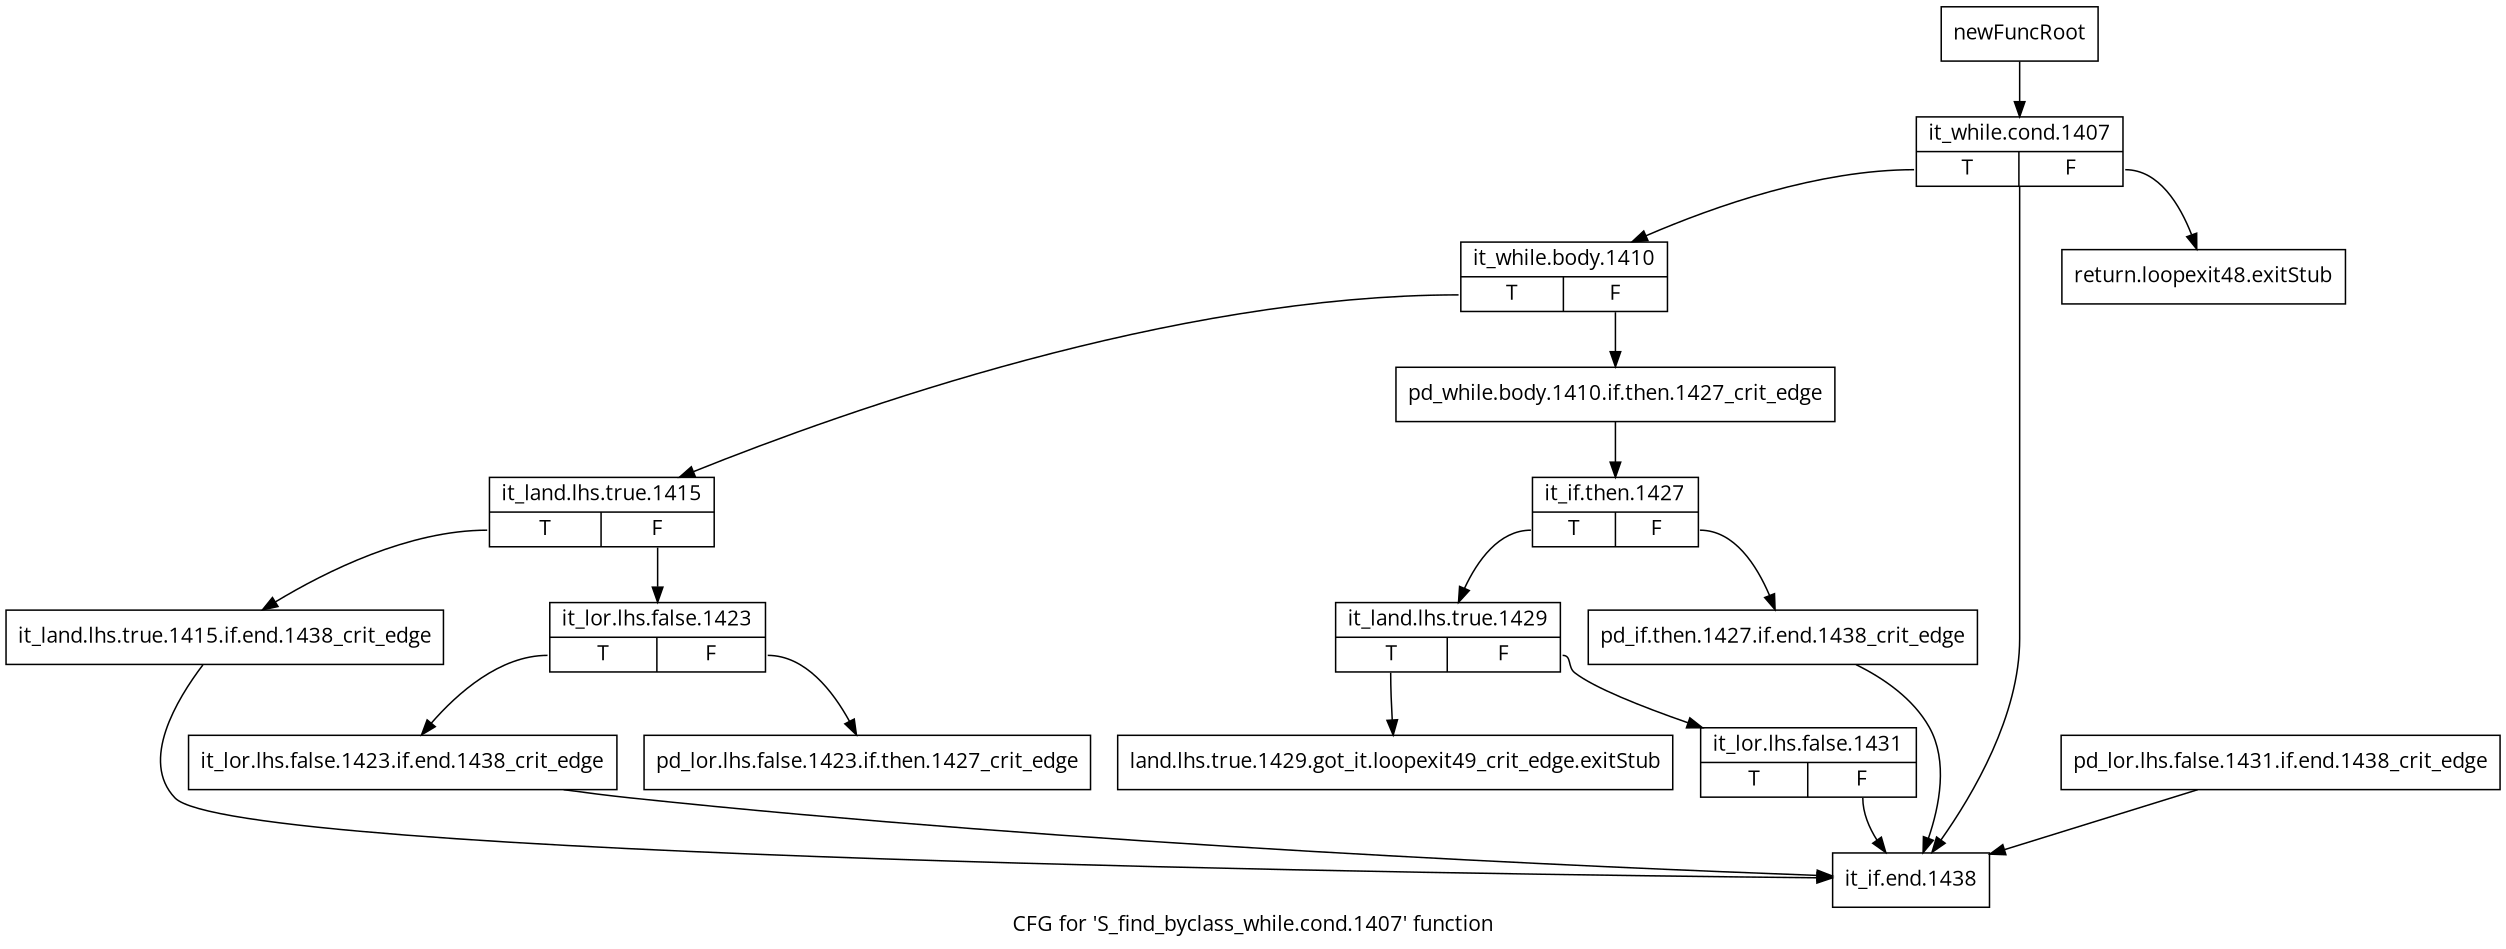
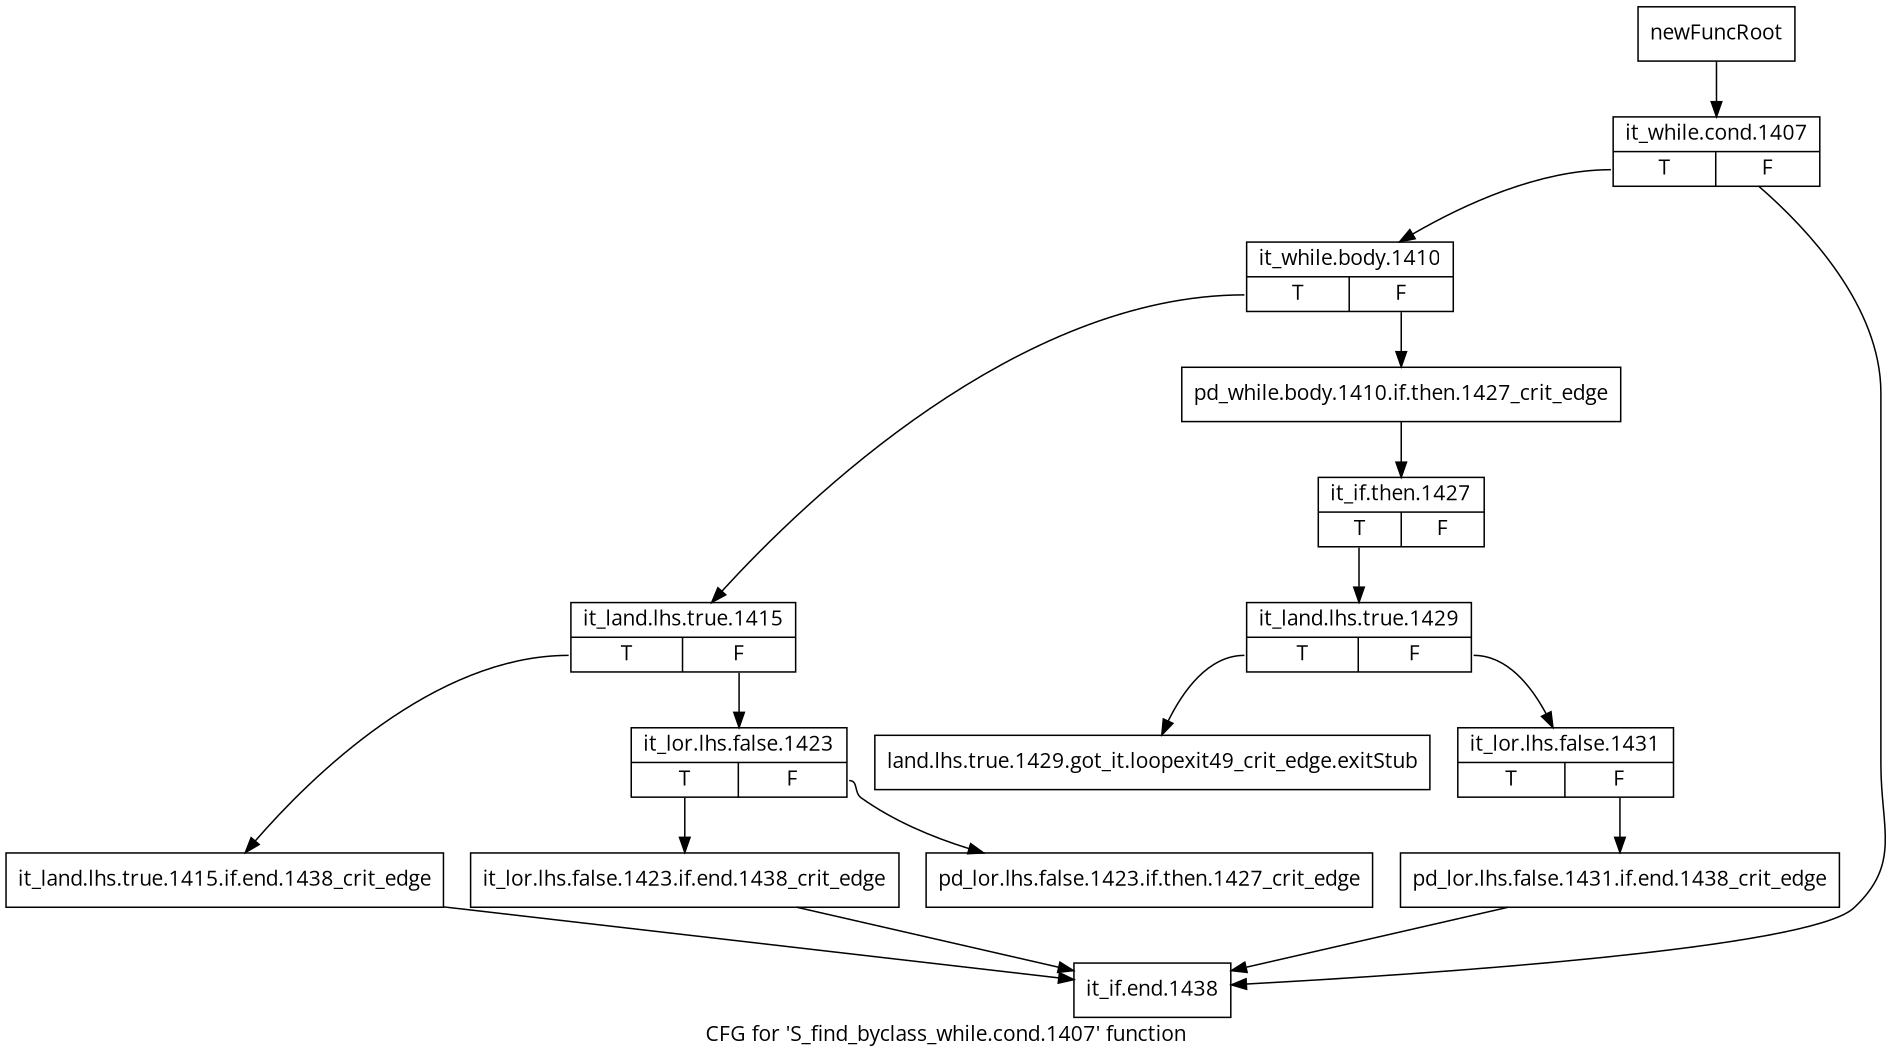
(2204, 277) -> none
(1783, 637) -> none
(1867, 820) -> (1620, 818)
